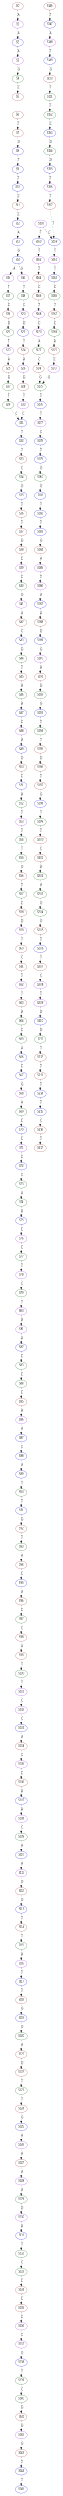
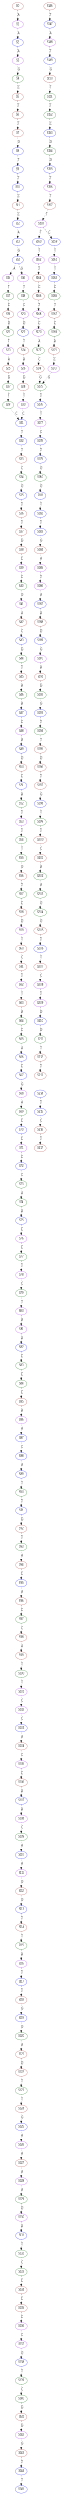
none -> (18, 105)
(52, 223) -> (46, 214)
(40, 1084) -> none
